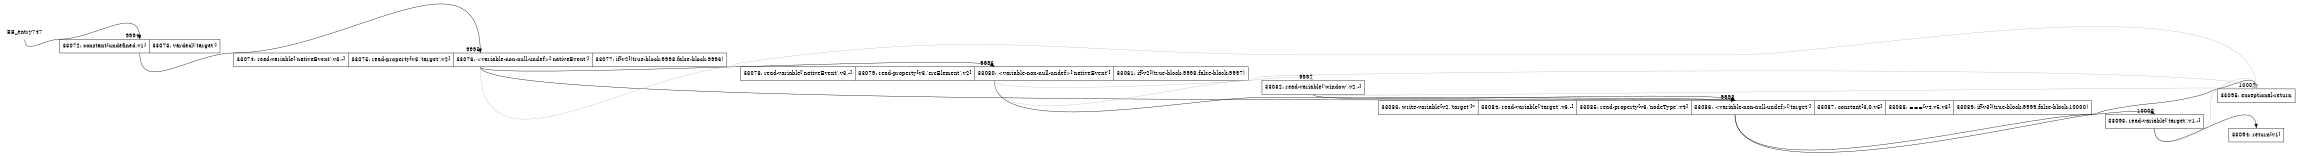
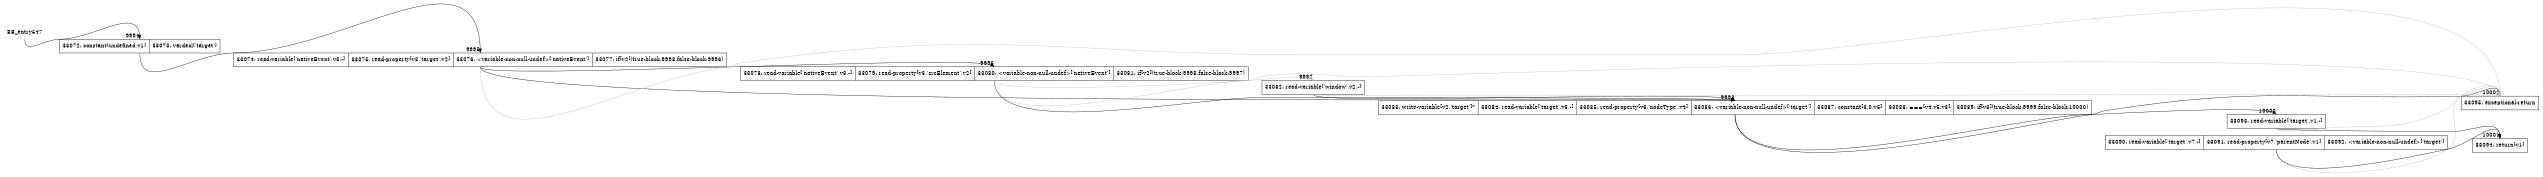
(25, 32) -> (25, 32)
none -> (2276, 142)
